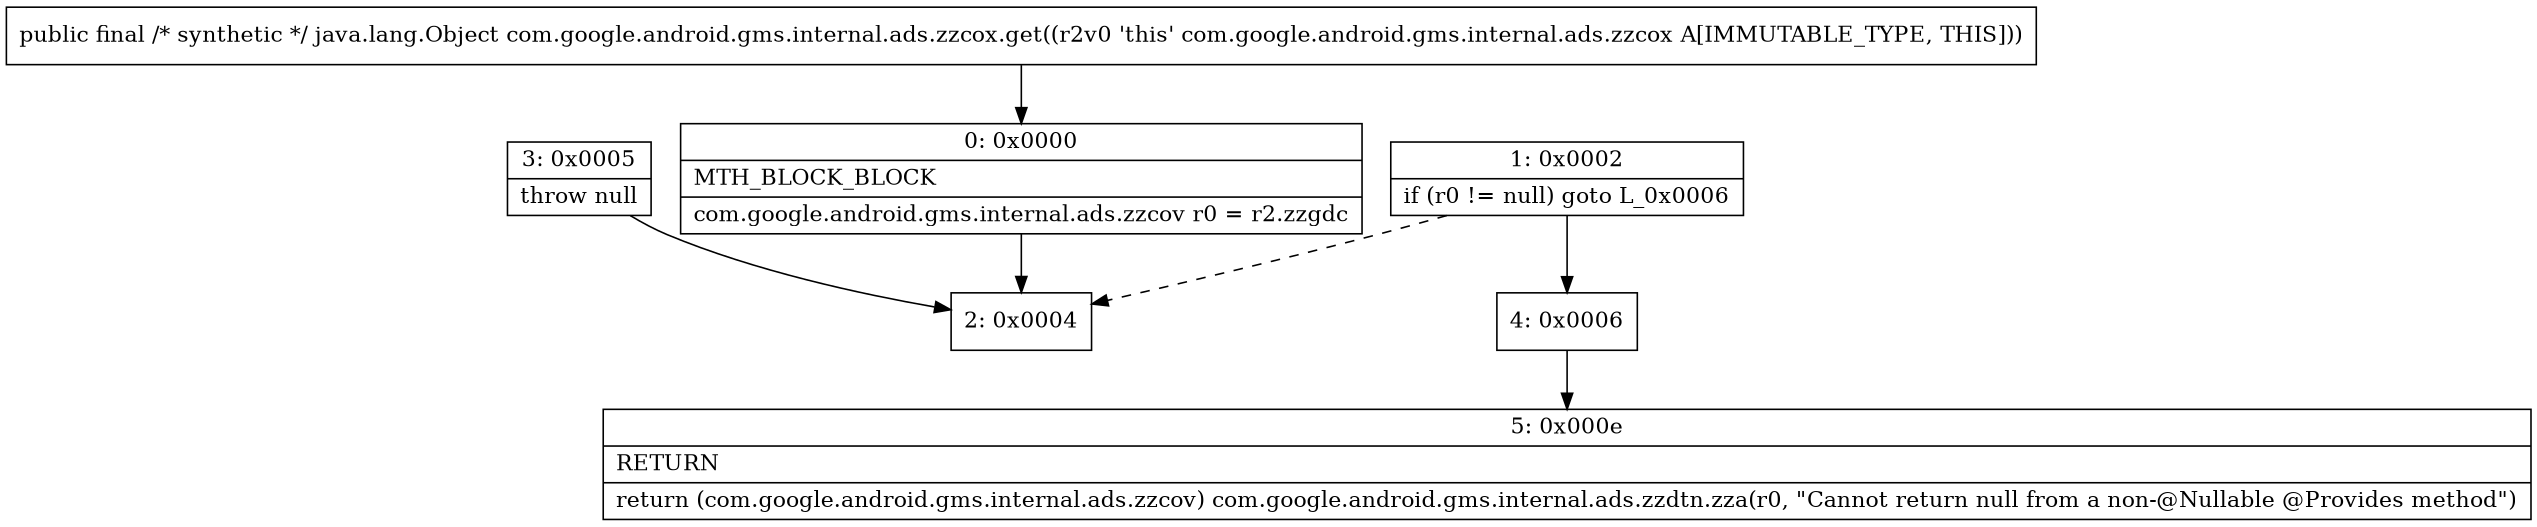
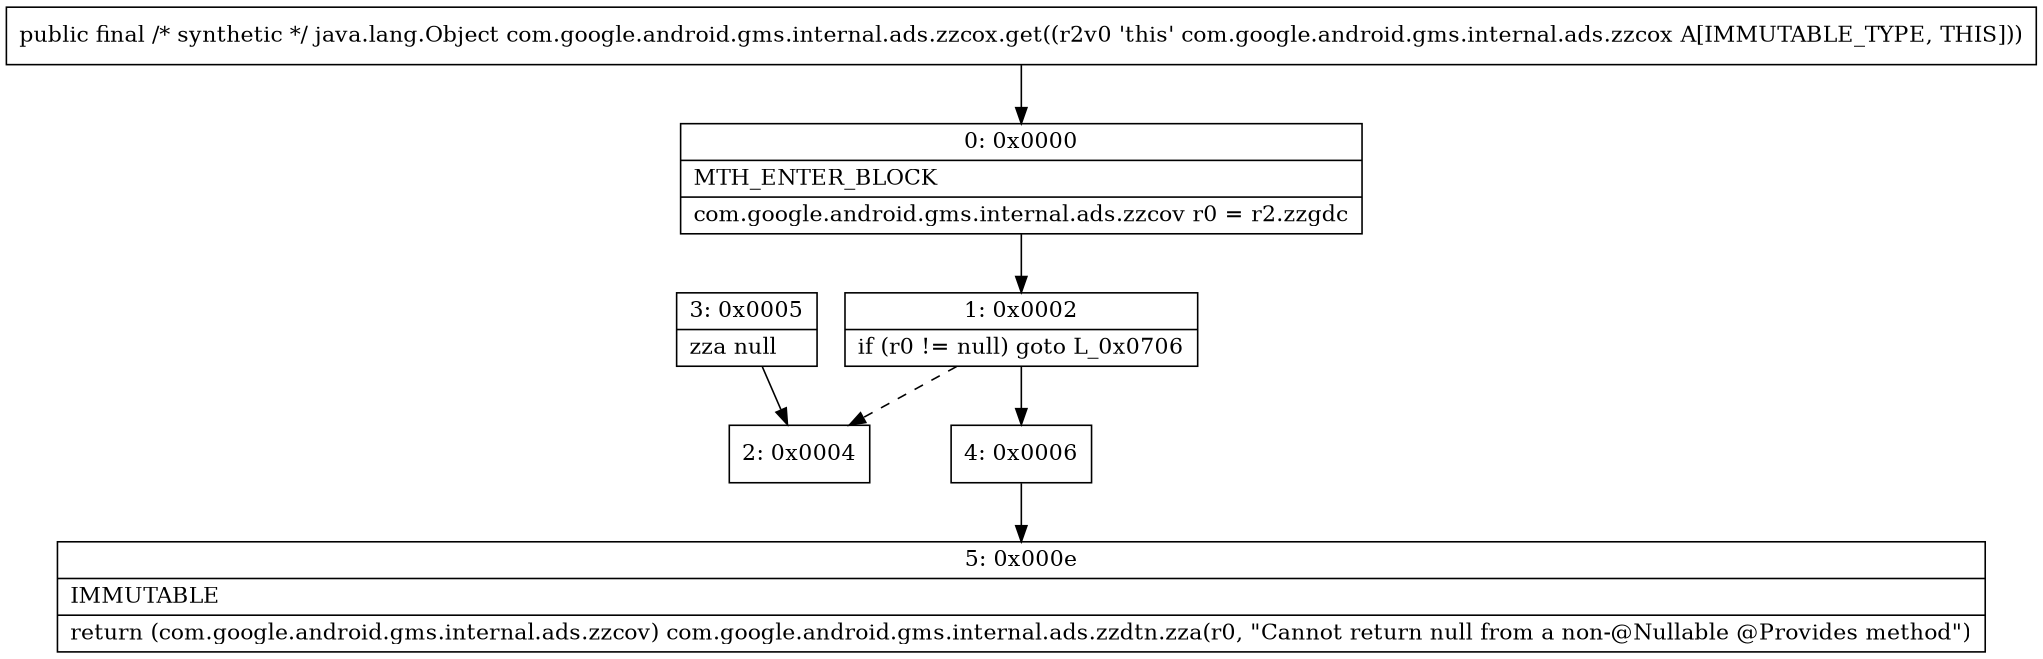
(815, 178) -> (816, 178)
(579, 196) -> (733, 347)
(1567, 196) -> (1021, 347)
(1021, 255) -> (1021, 255)
(668, 464) -> (145, 596)
